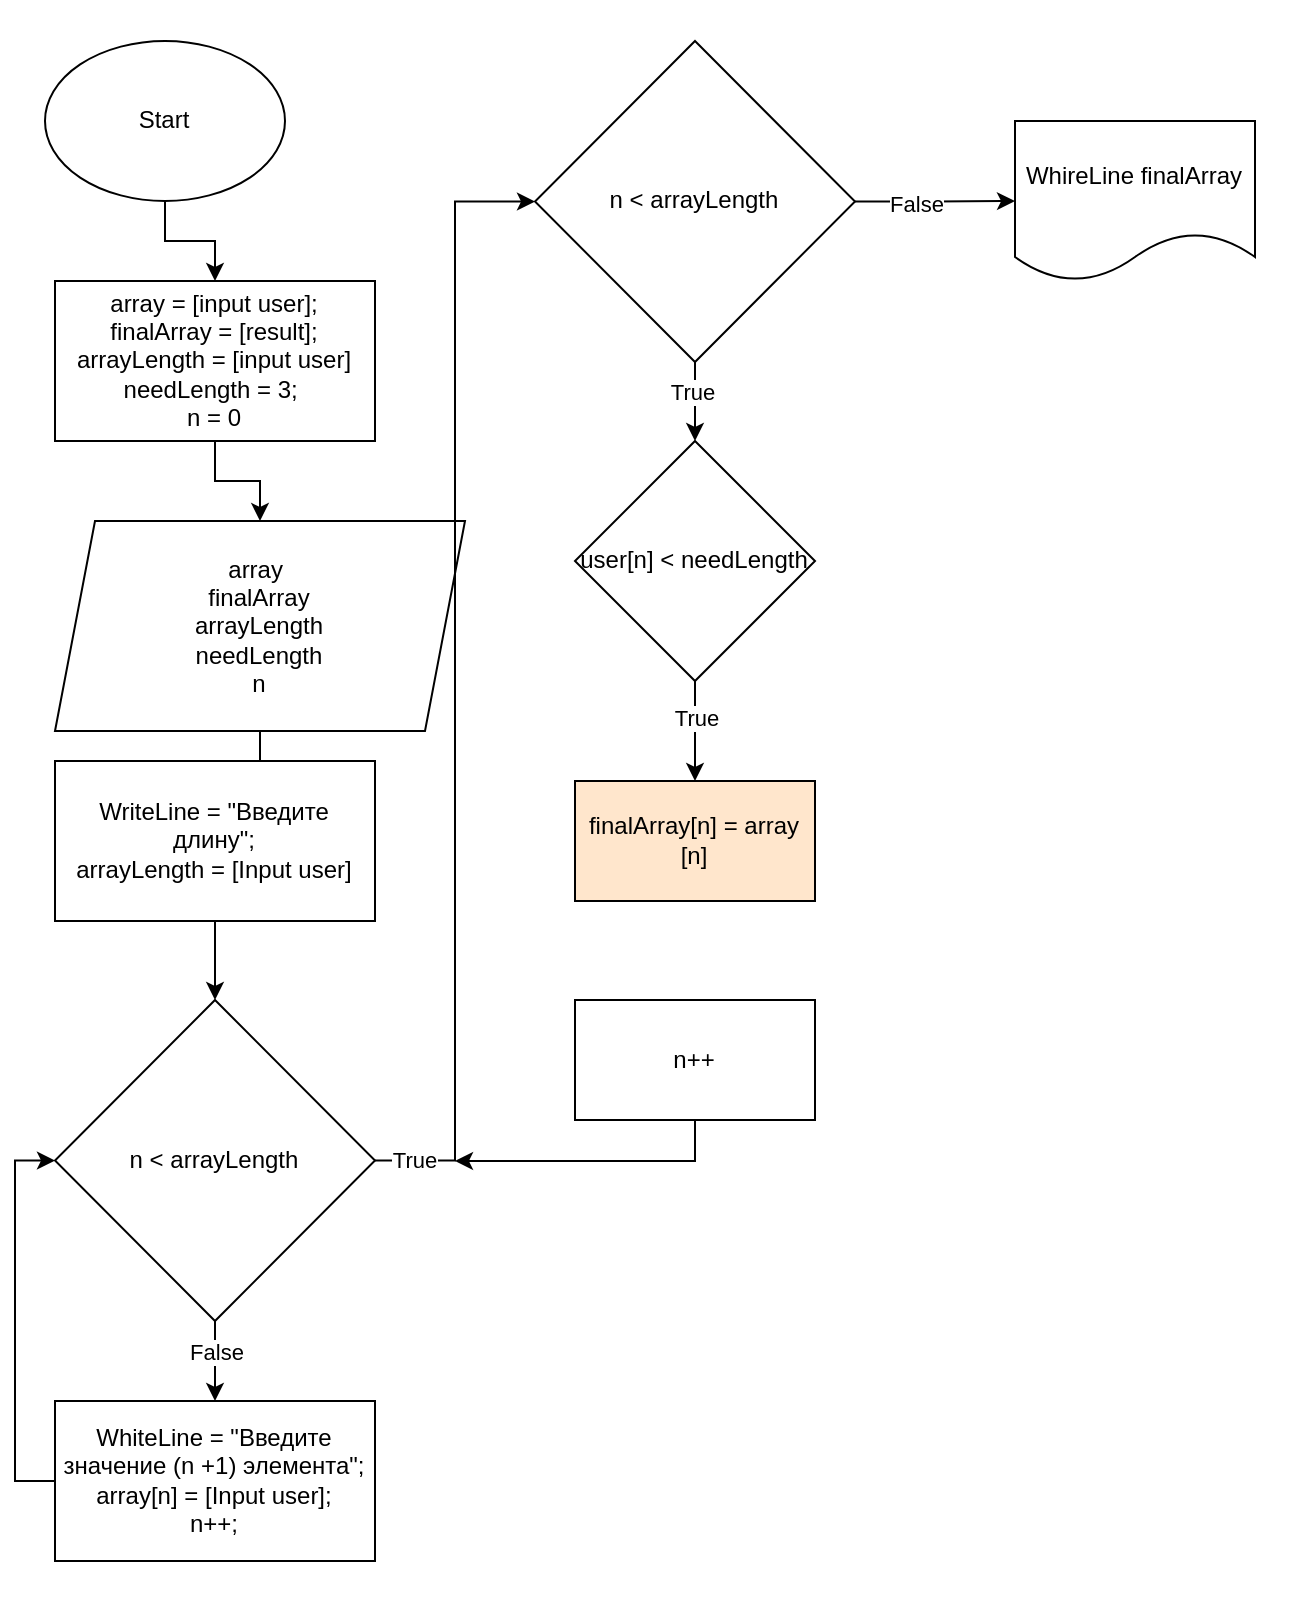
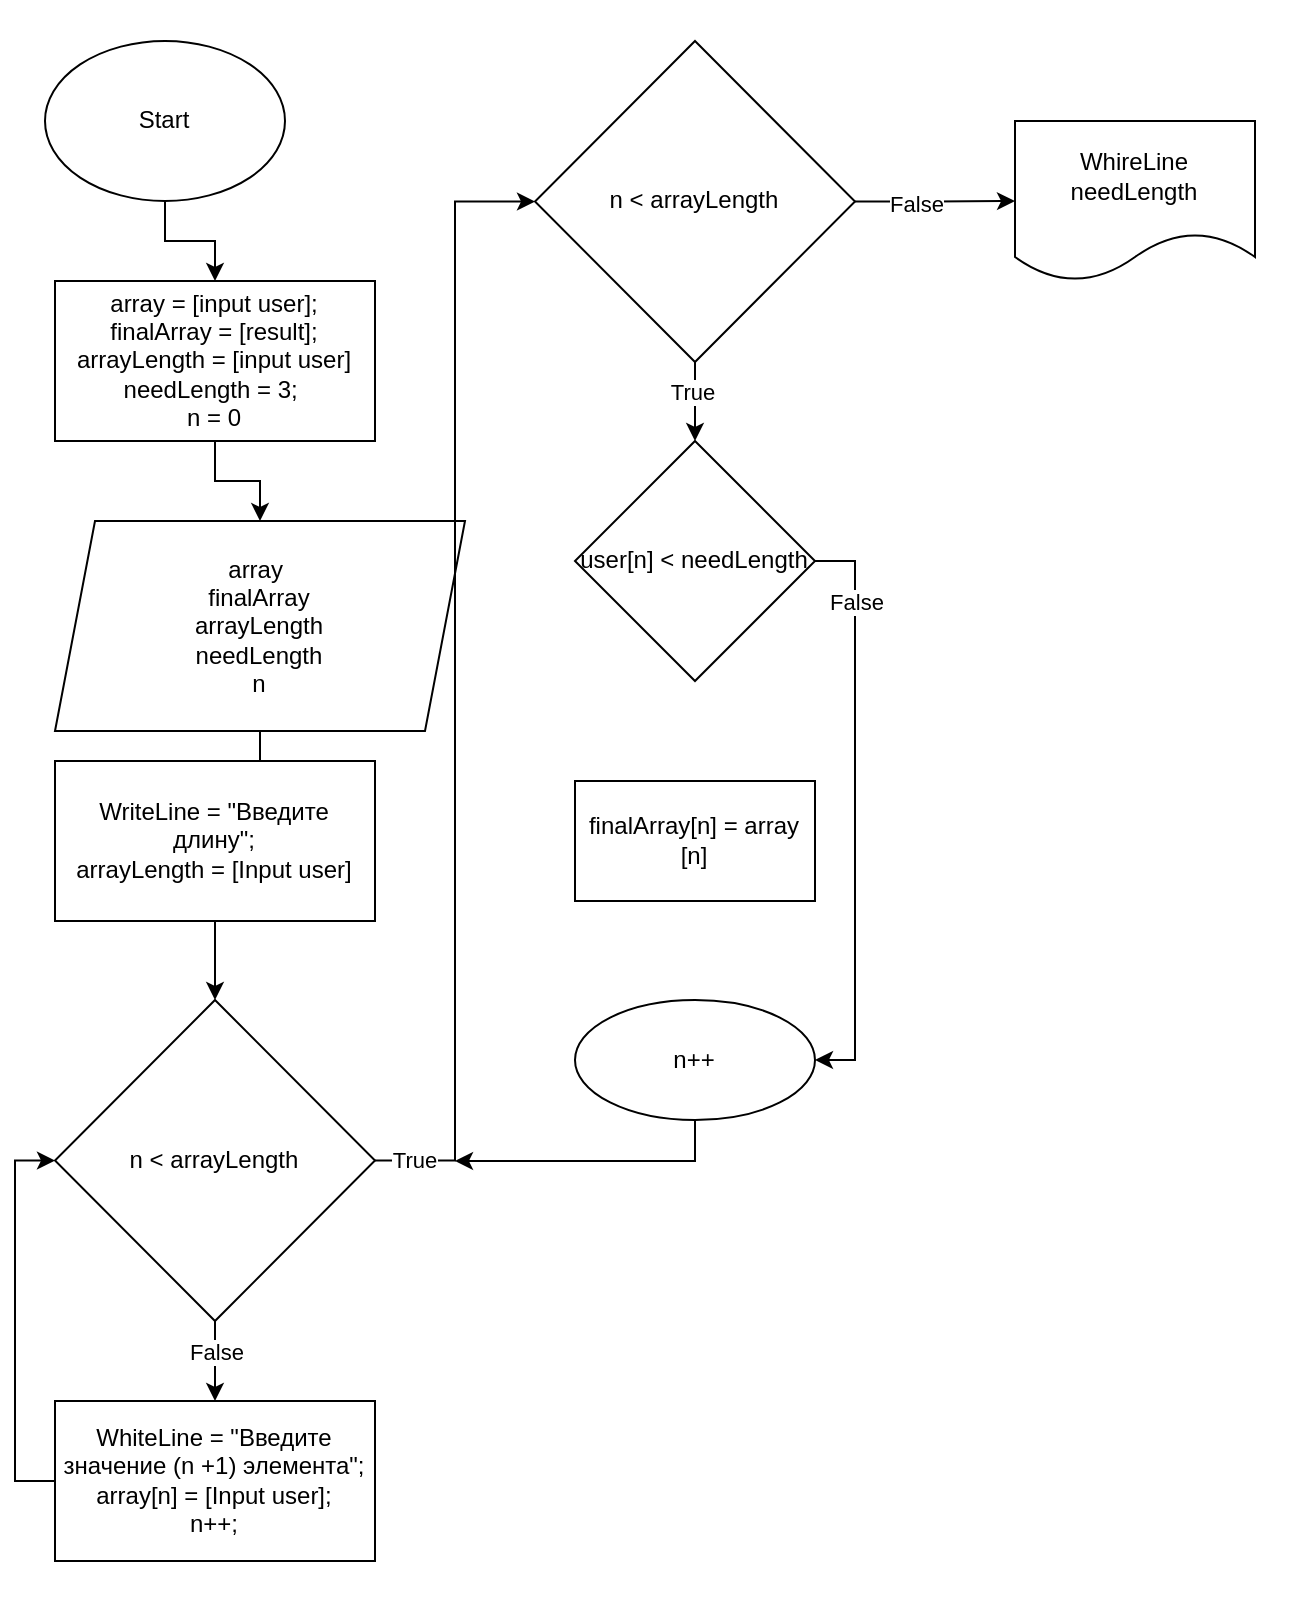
(1135, 177) -> (1135, 177)
(695, 724) -> none
none -> (855, 804)
(695, 841) -> (695, 841)
(695, 1060) -> (695, 1060)
